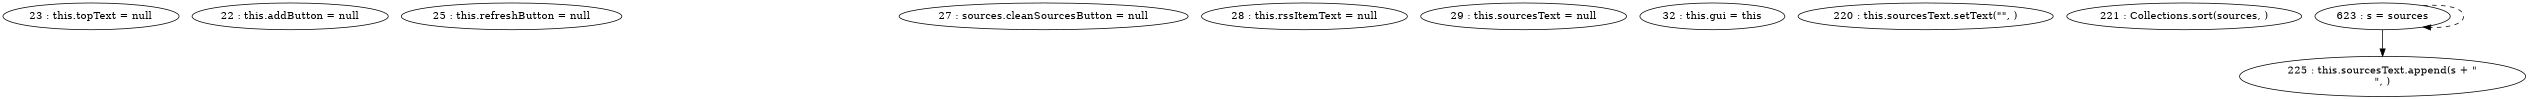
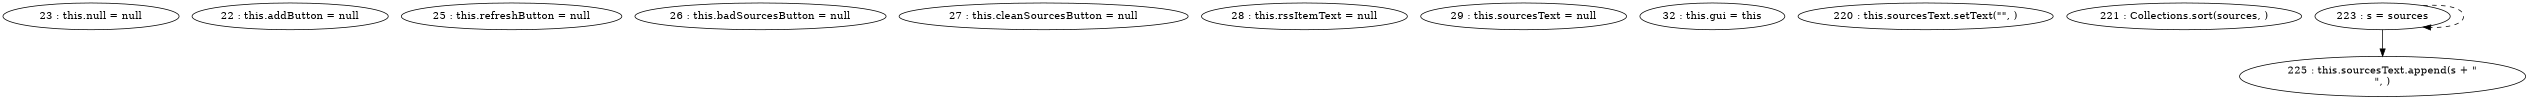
(91, 16) -> (91, 16)
none -> (761, 16)
(1044, 16) -> (1044, 16)
(2383, 16) -> (2383, 16)
